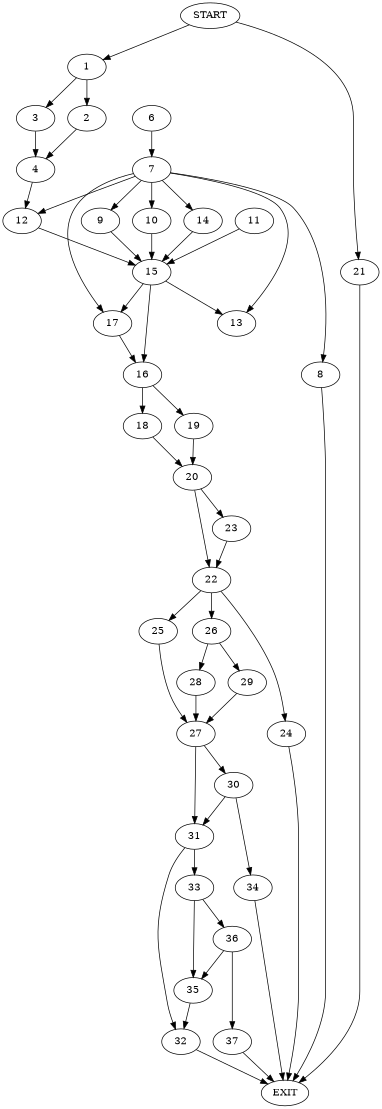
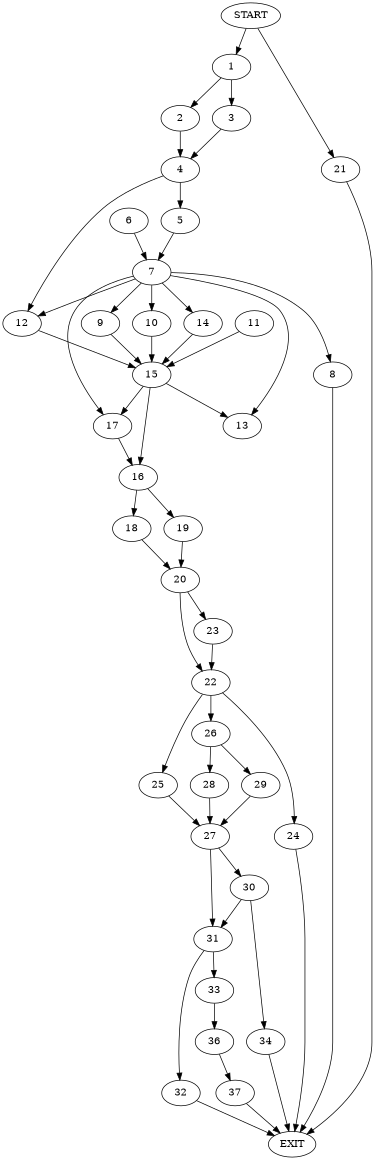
none -> (180, 221)
(193, 990) -> none
